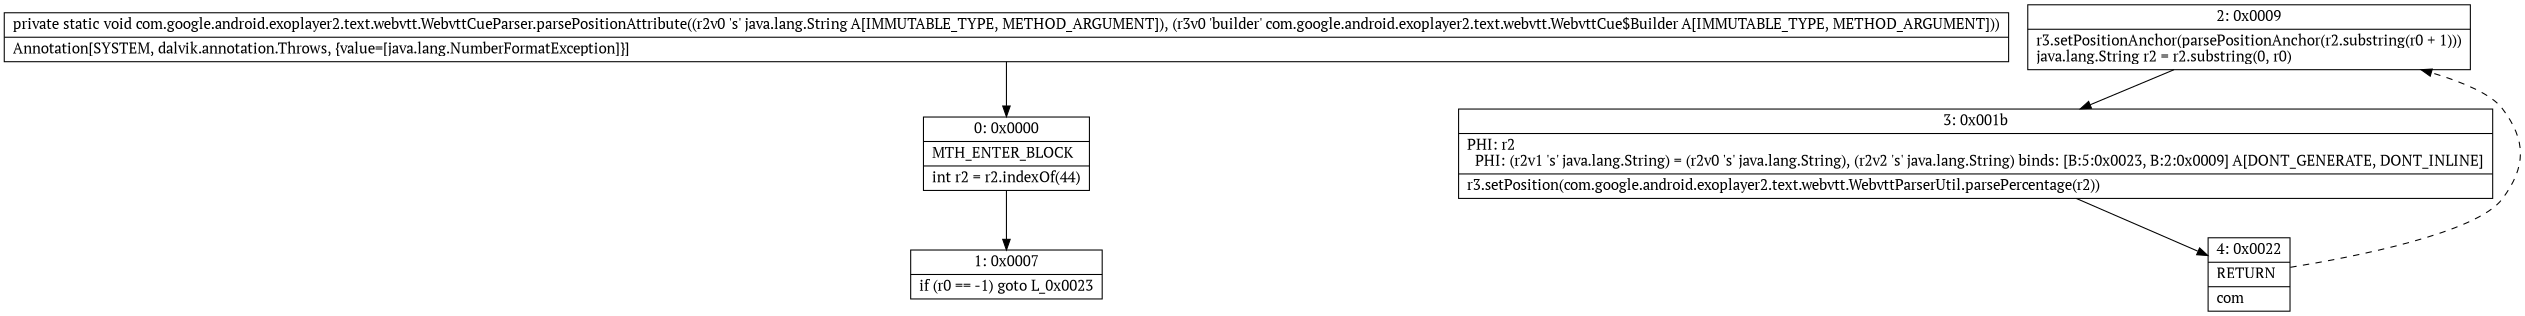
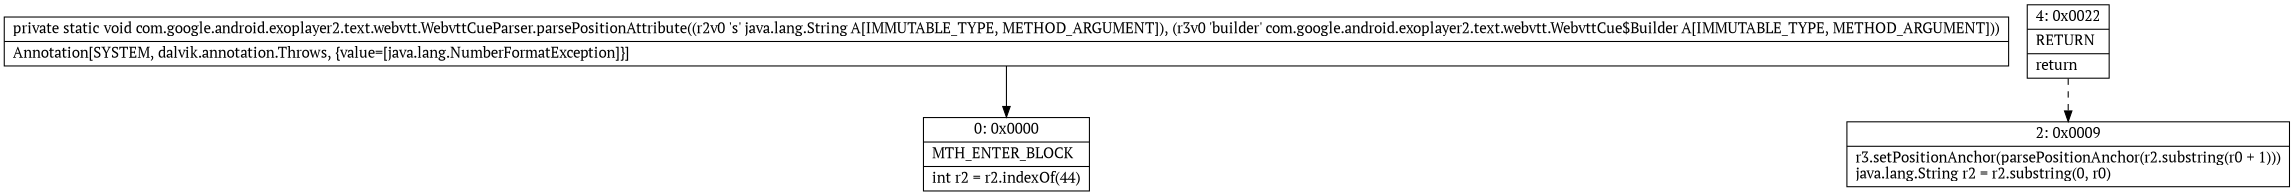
(1976, 154) -> none
(1006, 274) -> none
(2230, 298) -> (2057, 65)
